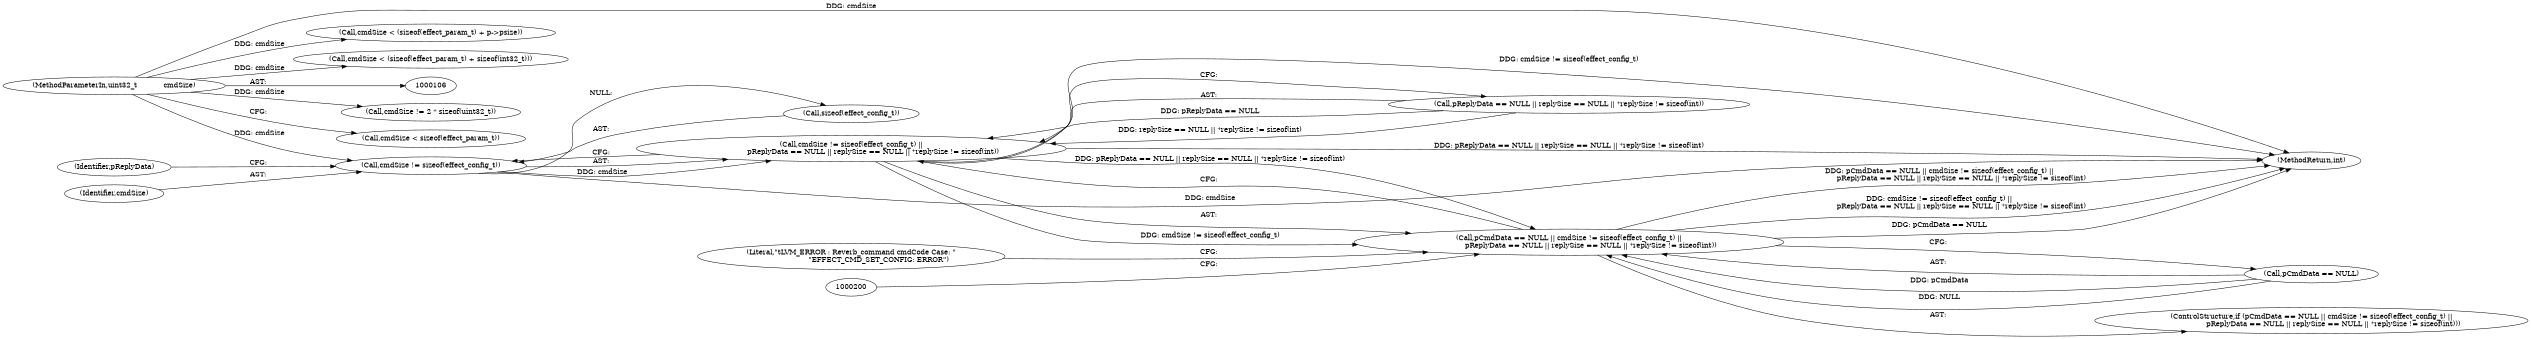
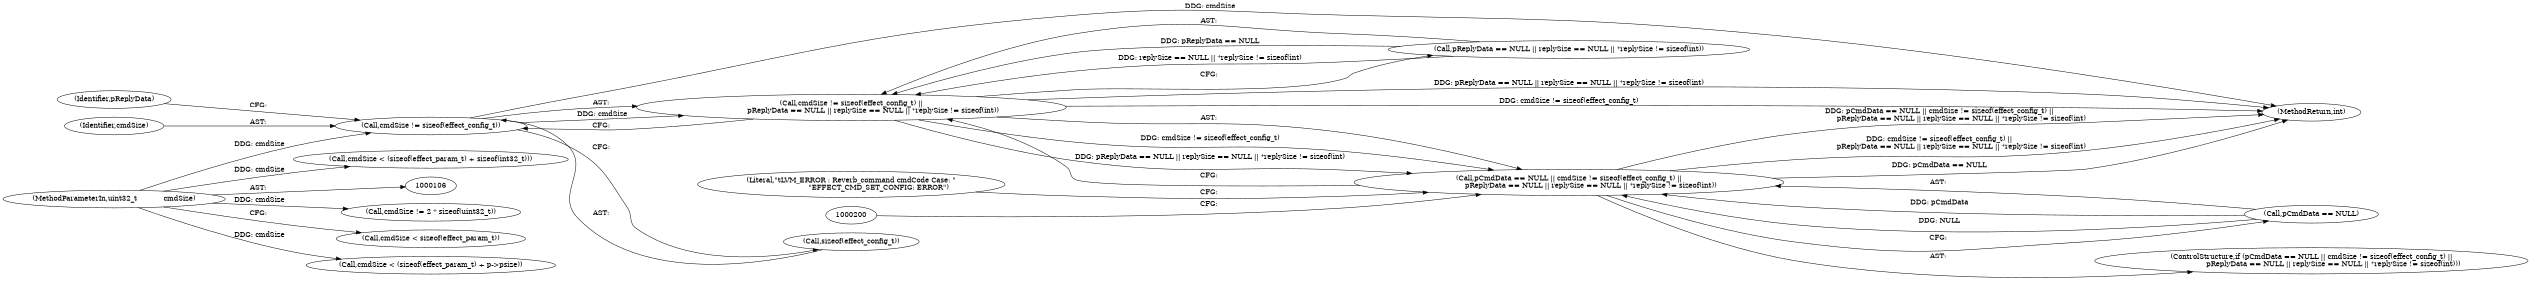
(1213, 10) -> none
(602, 93) -> (602, 147)
